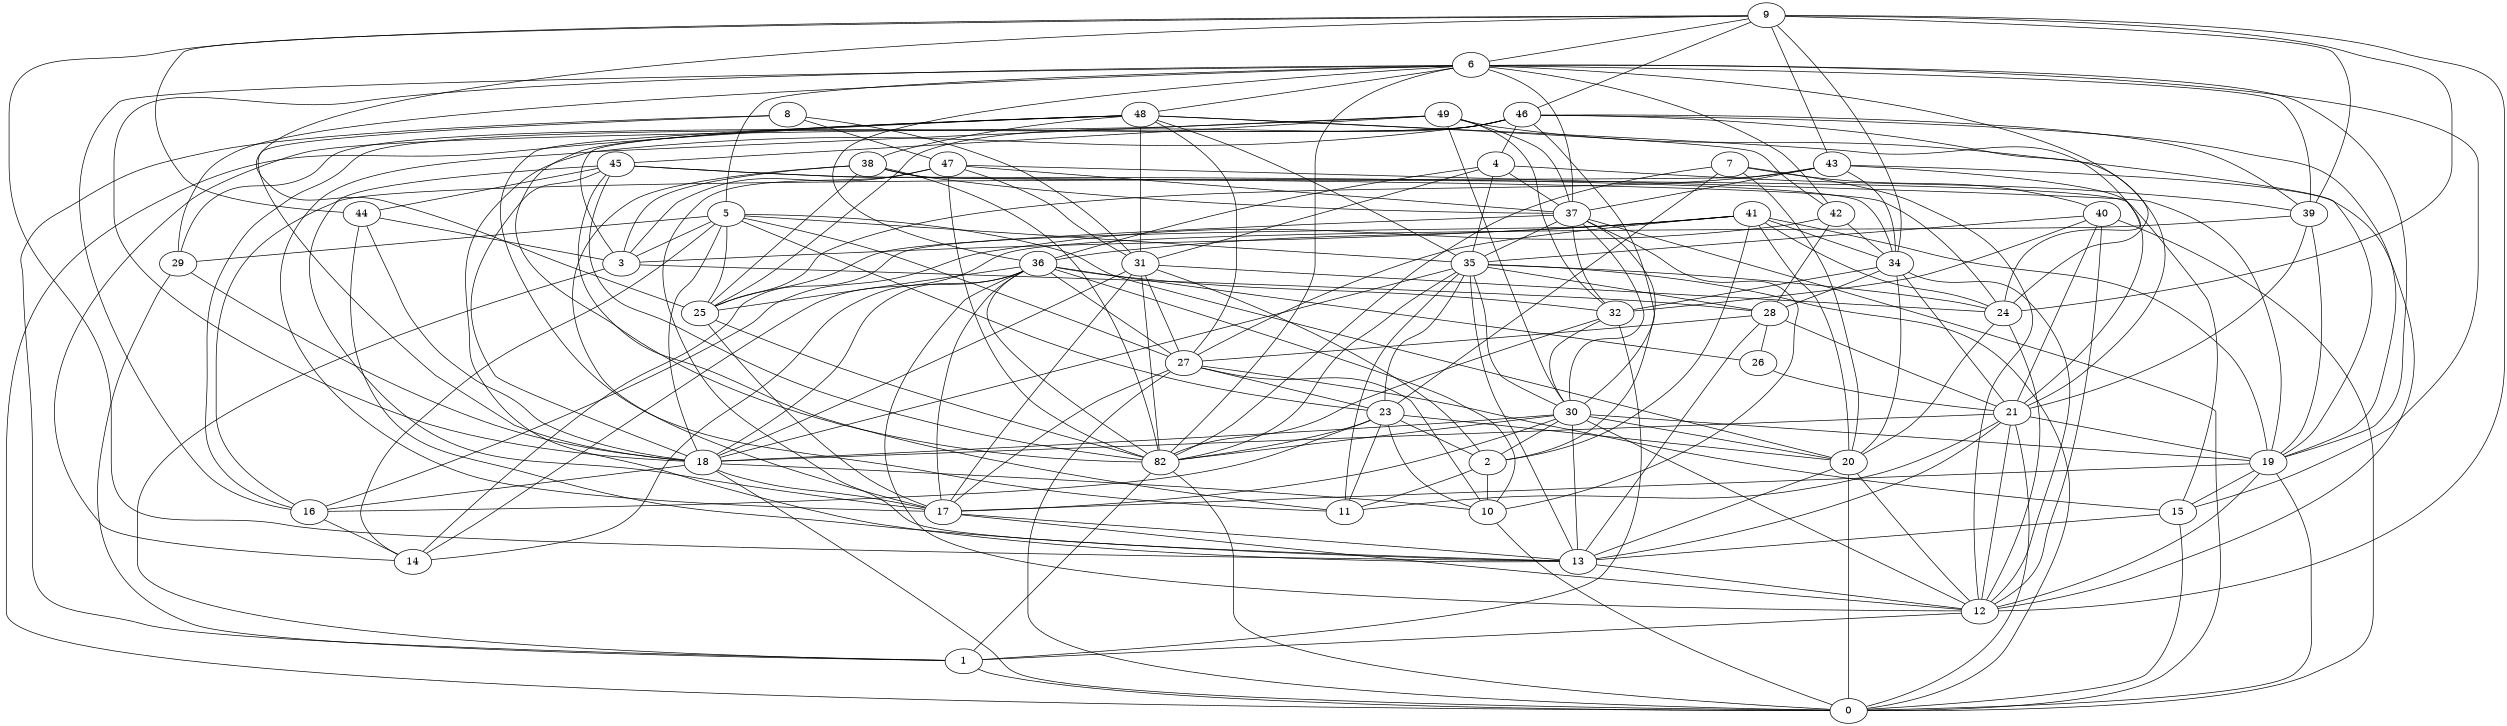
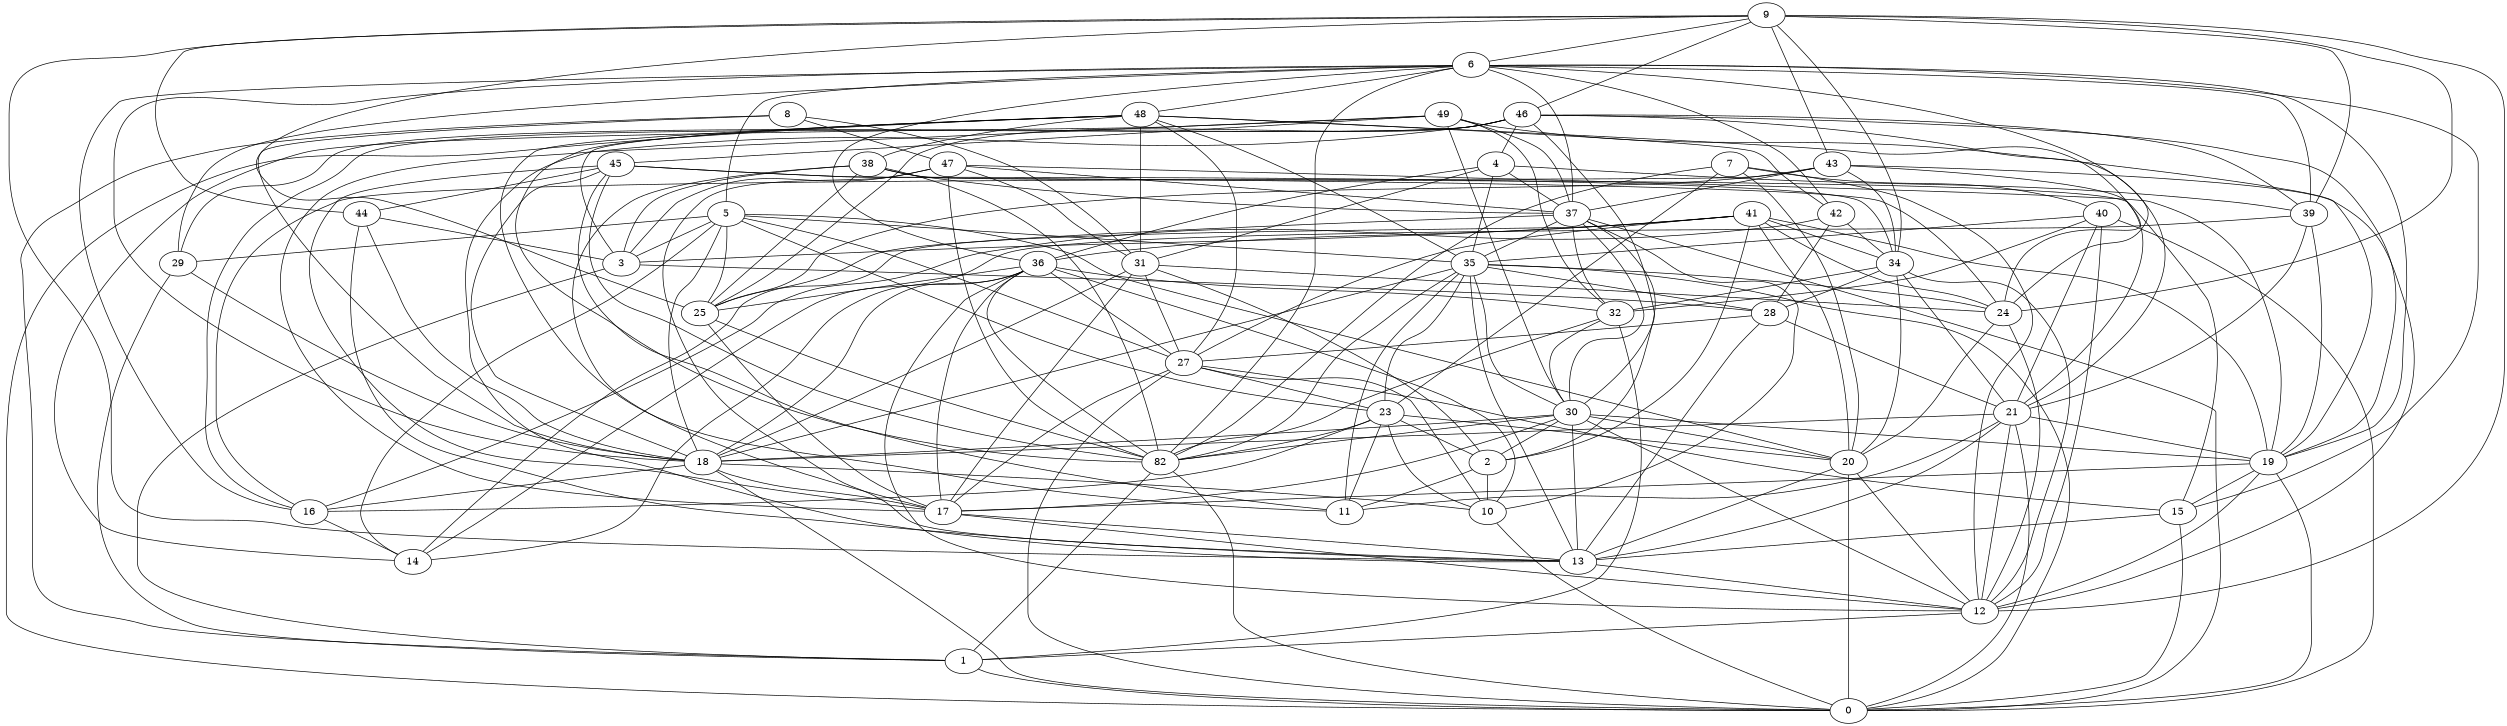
(1150, 363) -> none
(1758, 363) -> none
